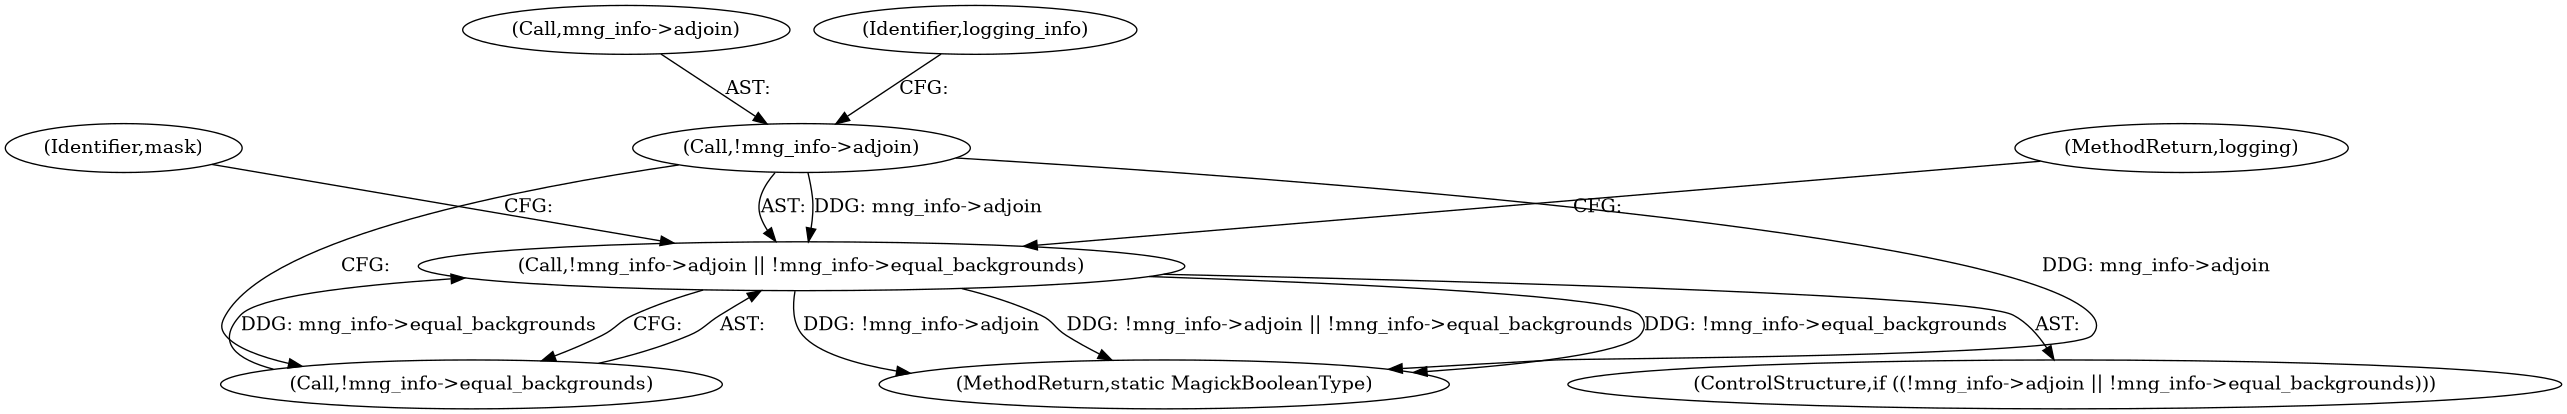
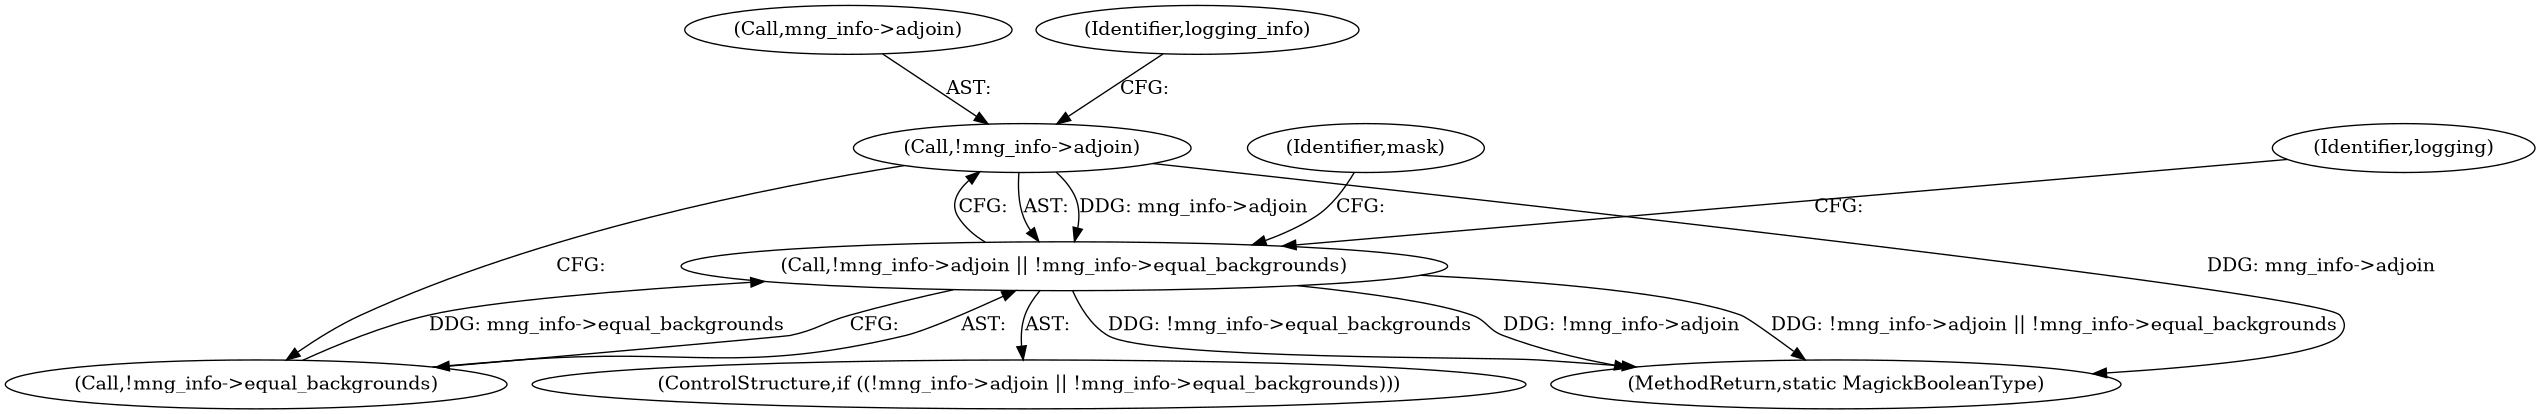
(2182, 148) -> (2404, 148)
none -> (957, 215)
